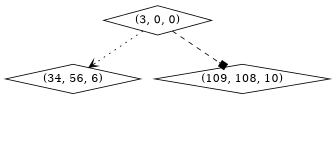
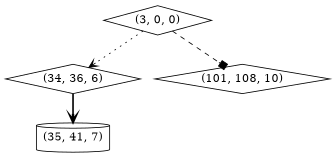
(73, 79) -> (73, 79)
(242, 79) -> (242, 79)
none -> (73, 138)
